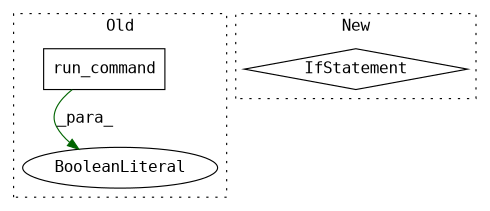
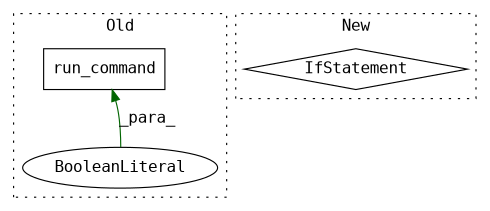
(54, 115) -> (120, 124)
